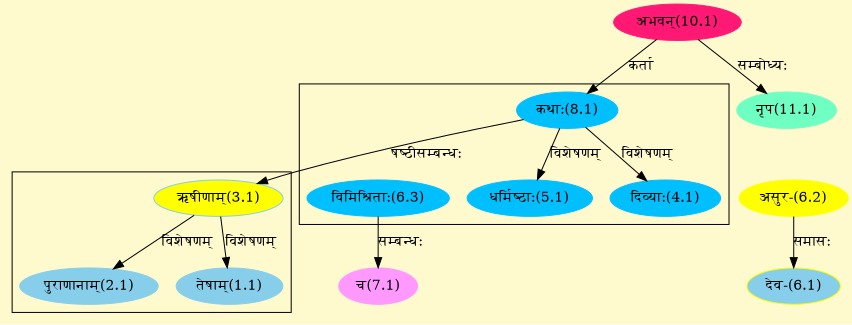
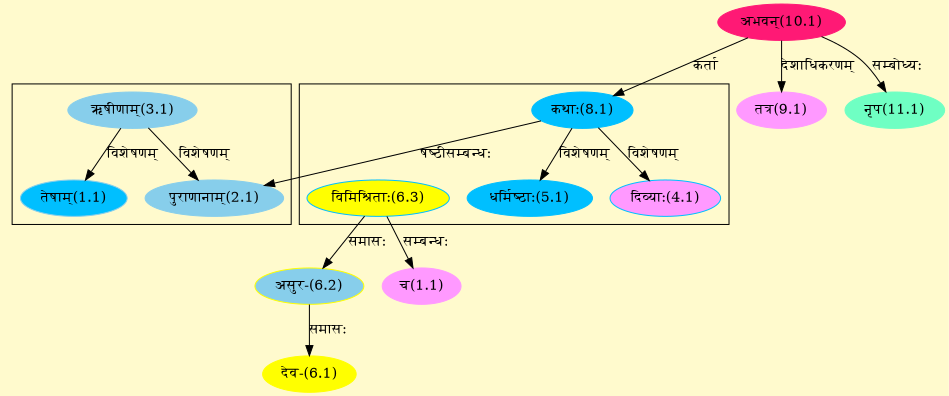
none -> (782, 110)
(395, 147) -> (408, 152)
(218, 198) -> (132, 110)
(378, 198) -> (378, 198)
(665, 198) -> (665, 198)
(794, 198) -> (309, 286)
none -> (347, 238)
(230, 286) -> (74, 198)
(378, 286) -> (422, 286)
(794, 286) -> (309, 374)
